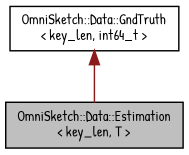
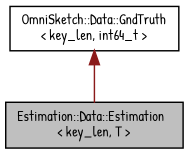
(94, 125) -> (94, 125)
